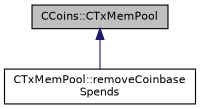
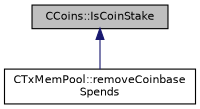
(100, 17) -> (100, 17)
